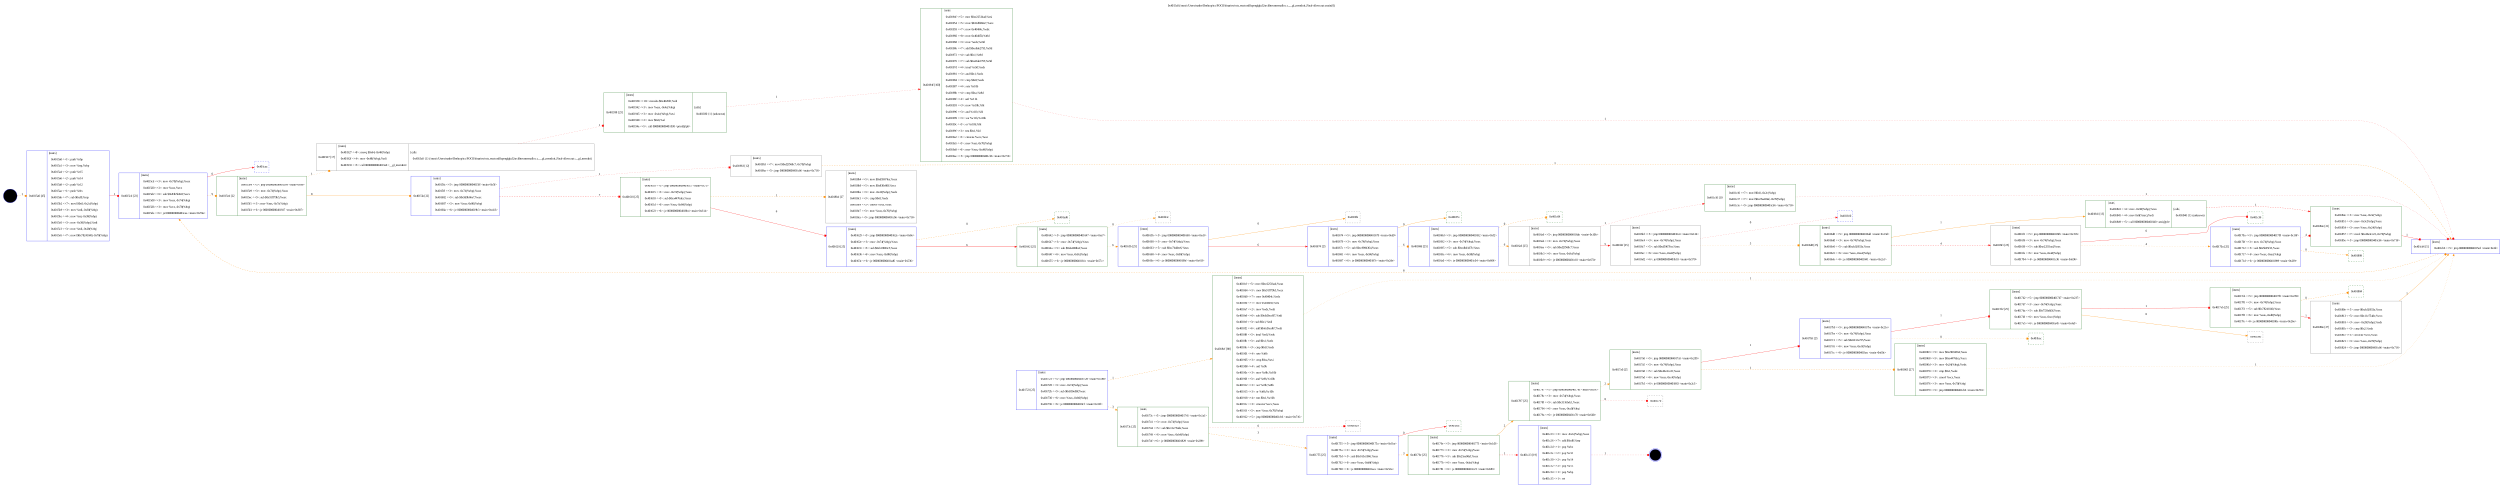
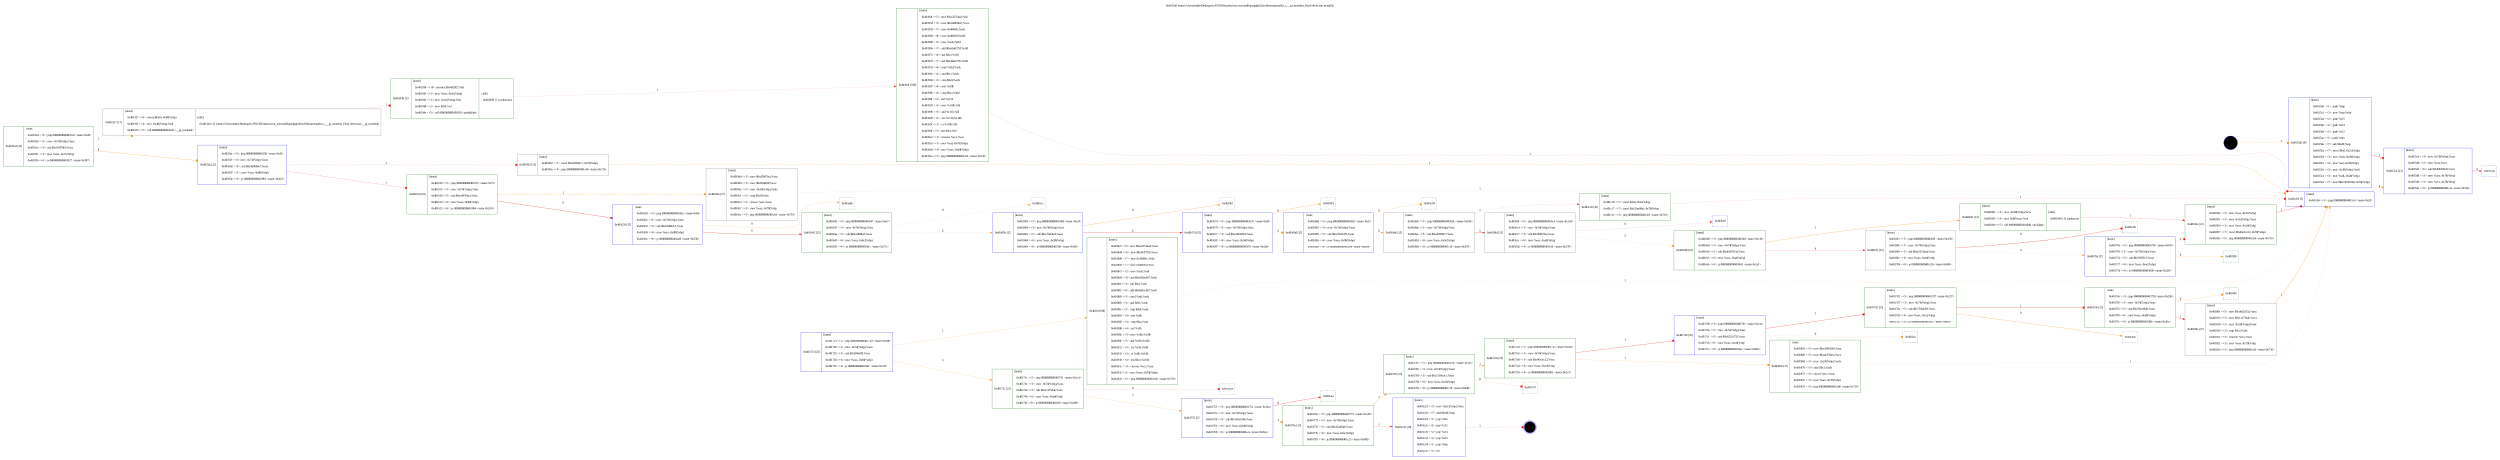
none -> (1540, 190)
(211, 196) -> none
